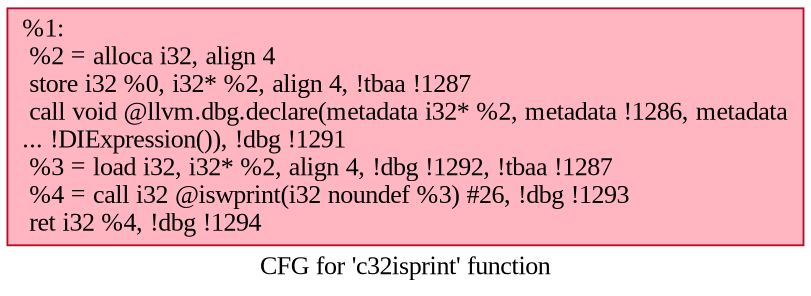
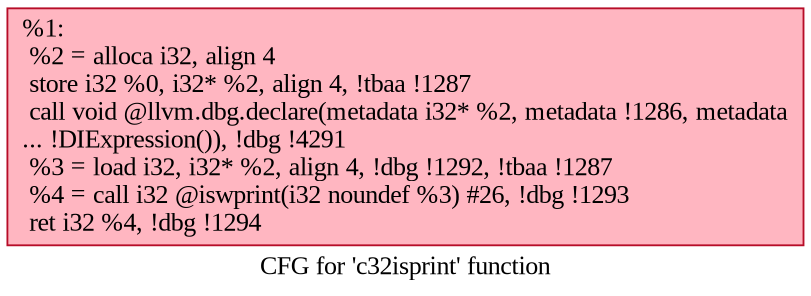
(184, 140) -> (184, 140)
